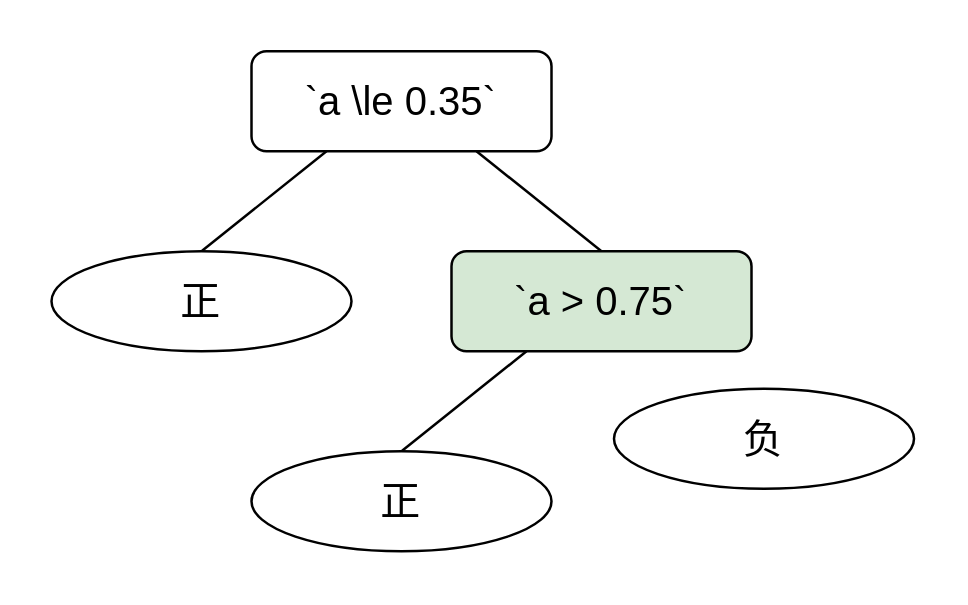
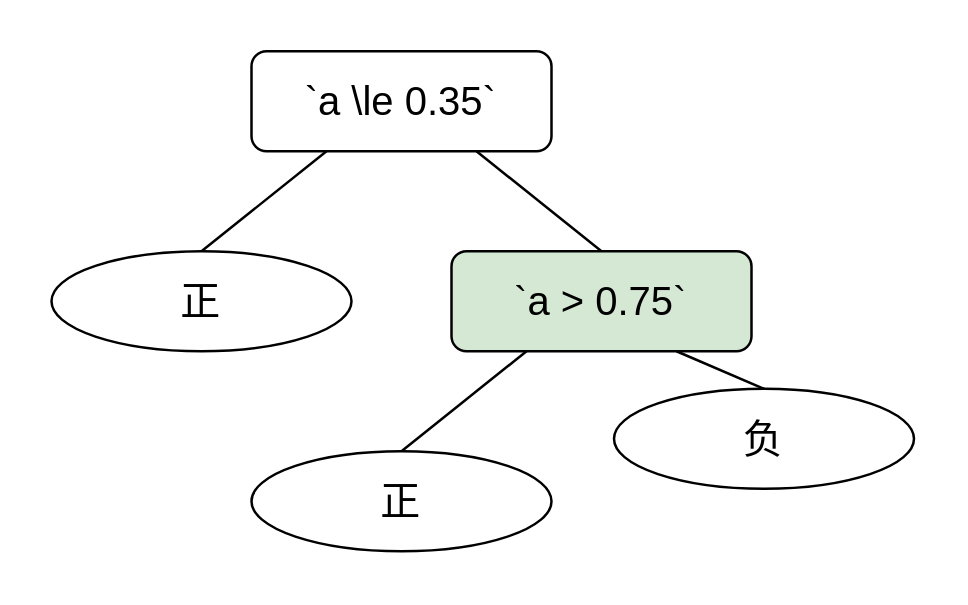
none -> (720, 370)
